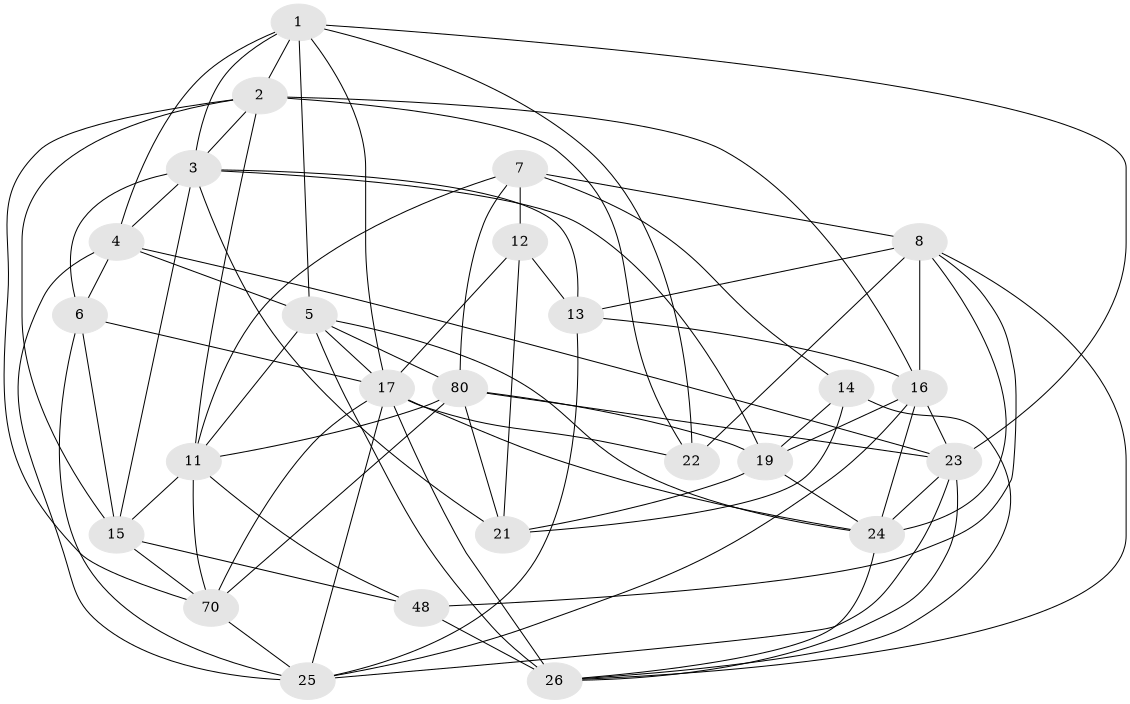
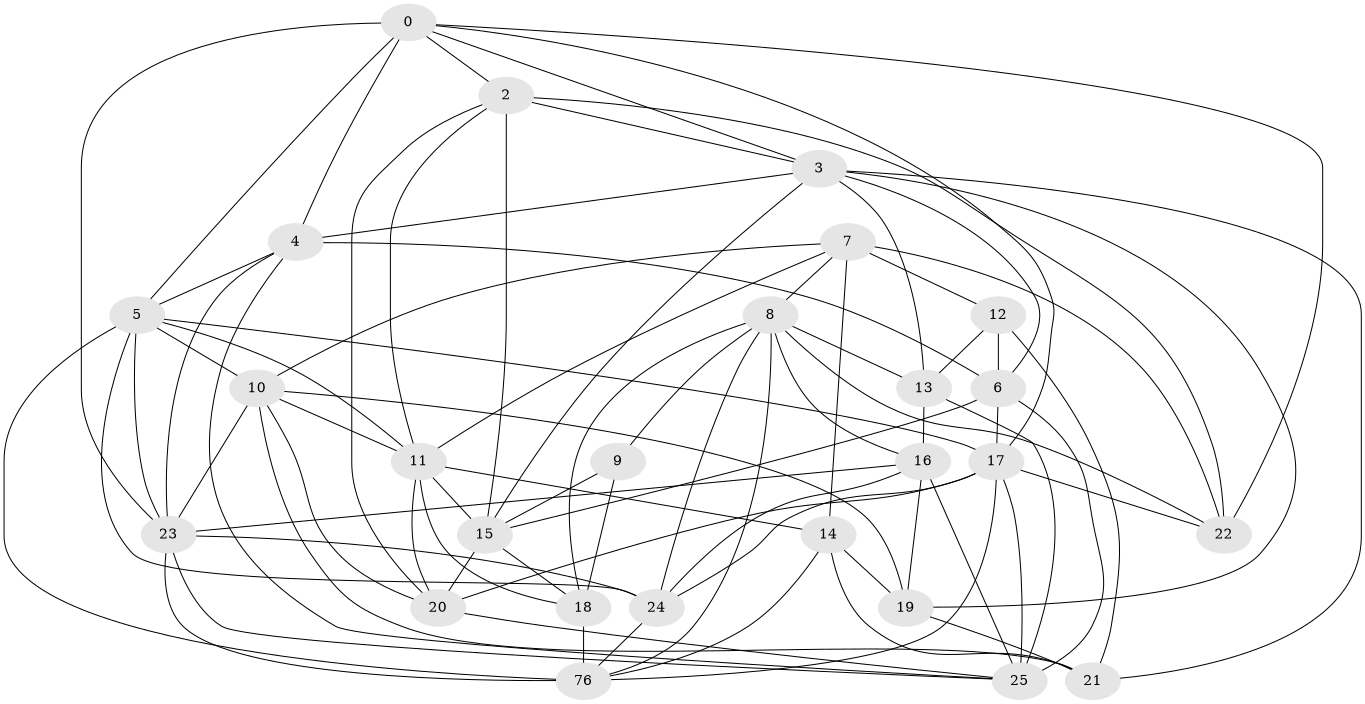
(299, 22) -> (409, 22)
(653, 129) -> none
(454, 315) -> (998, 352)
none -> (1092, 327)
(460, 388) -> (257, 388)
none -> (136, 427)
none -> (618, 462)
(821, 498) -> none
none -> (642, 501)
(211, 608) -> (438, 608)
(422, 608) -> (584, 608)
(555, 681) -> (584, 681)
